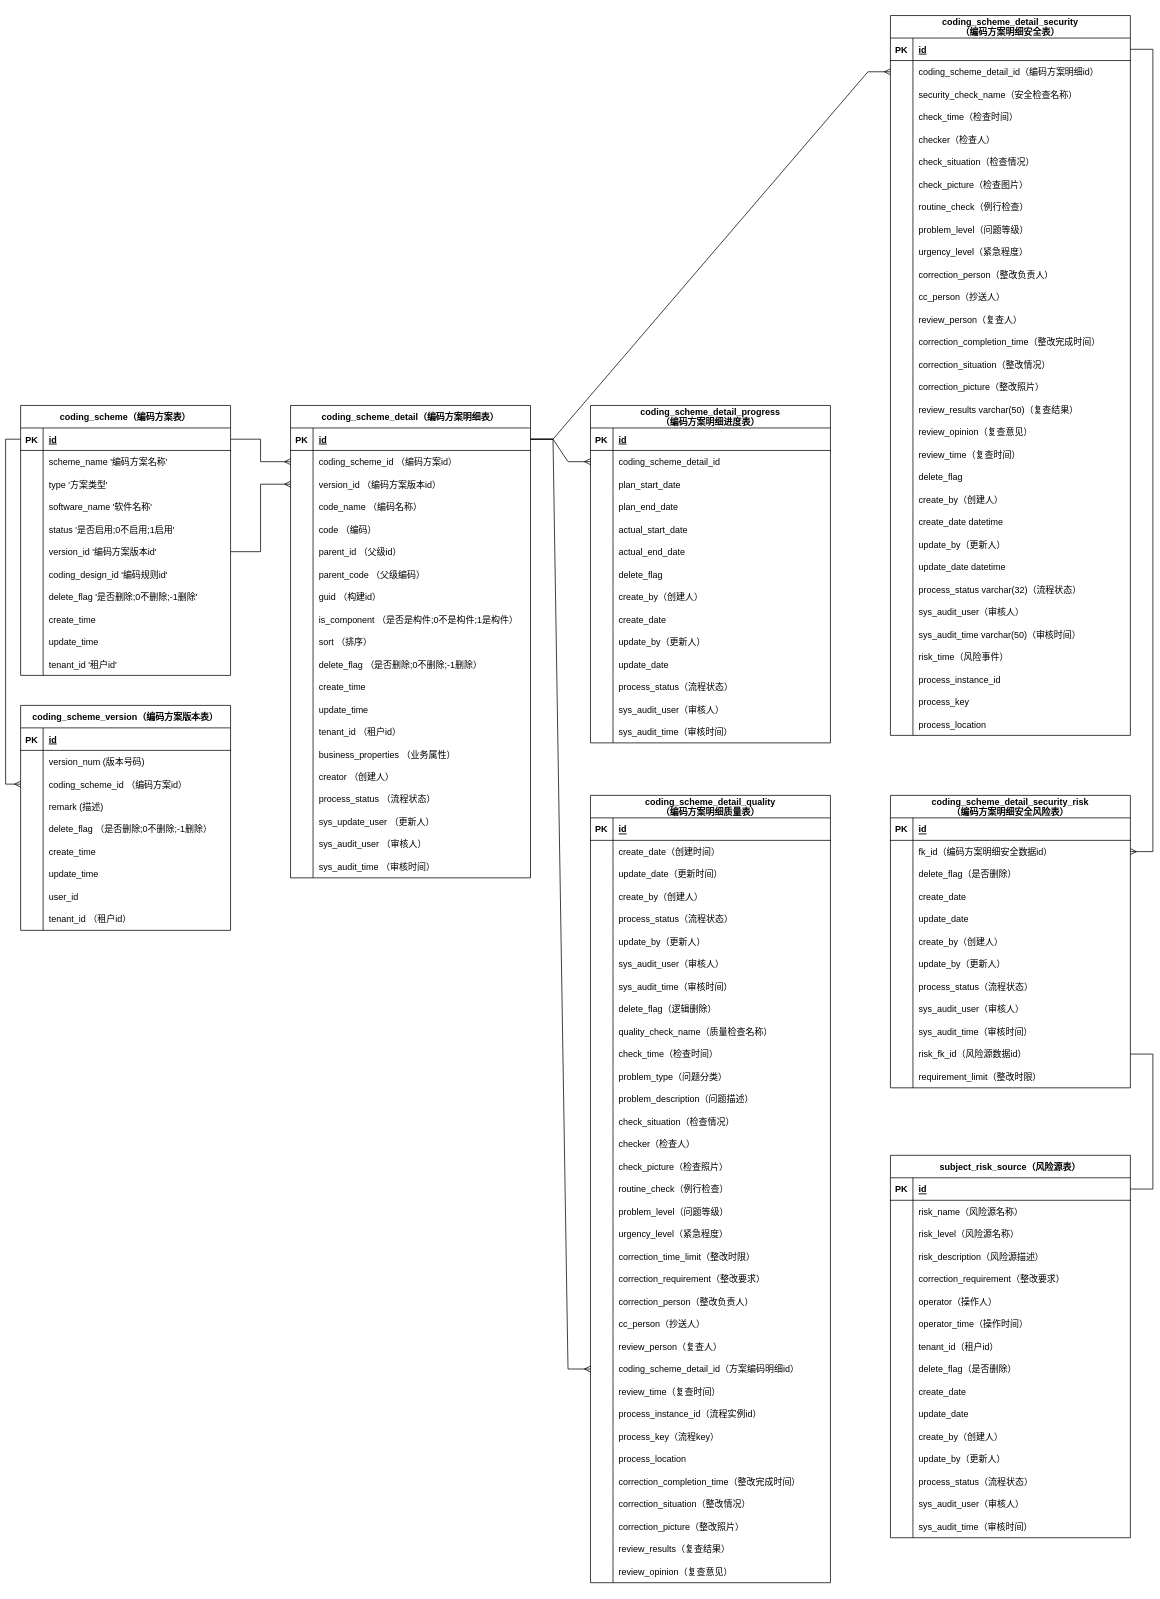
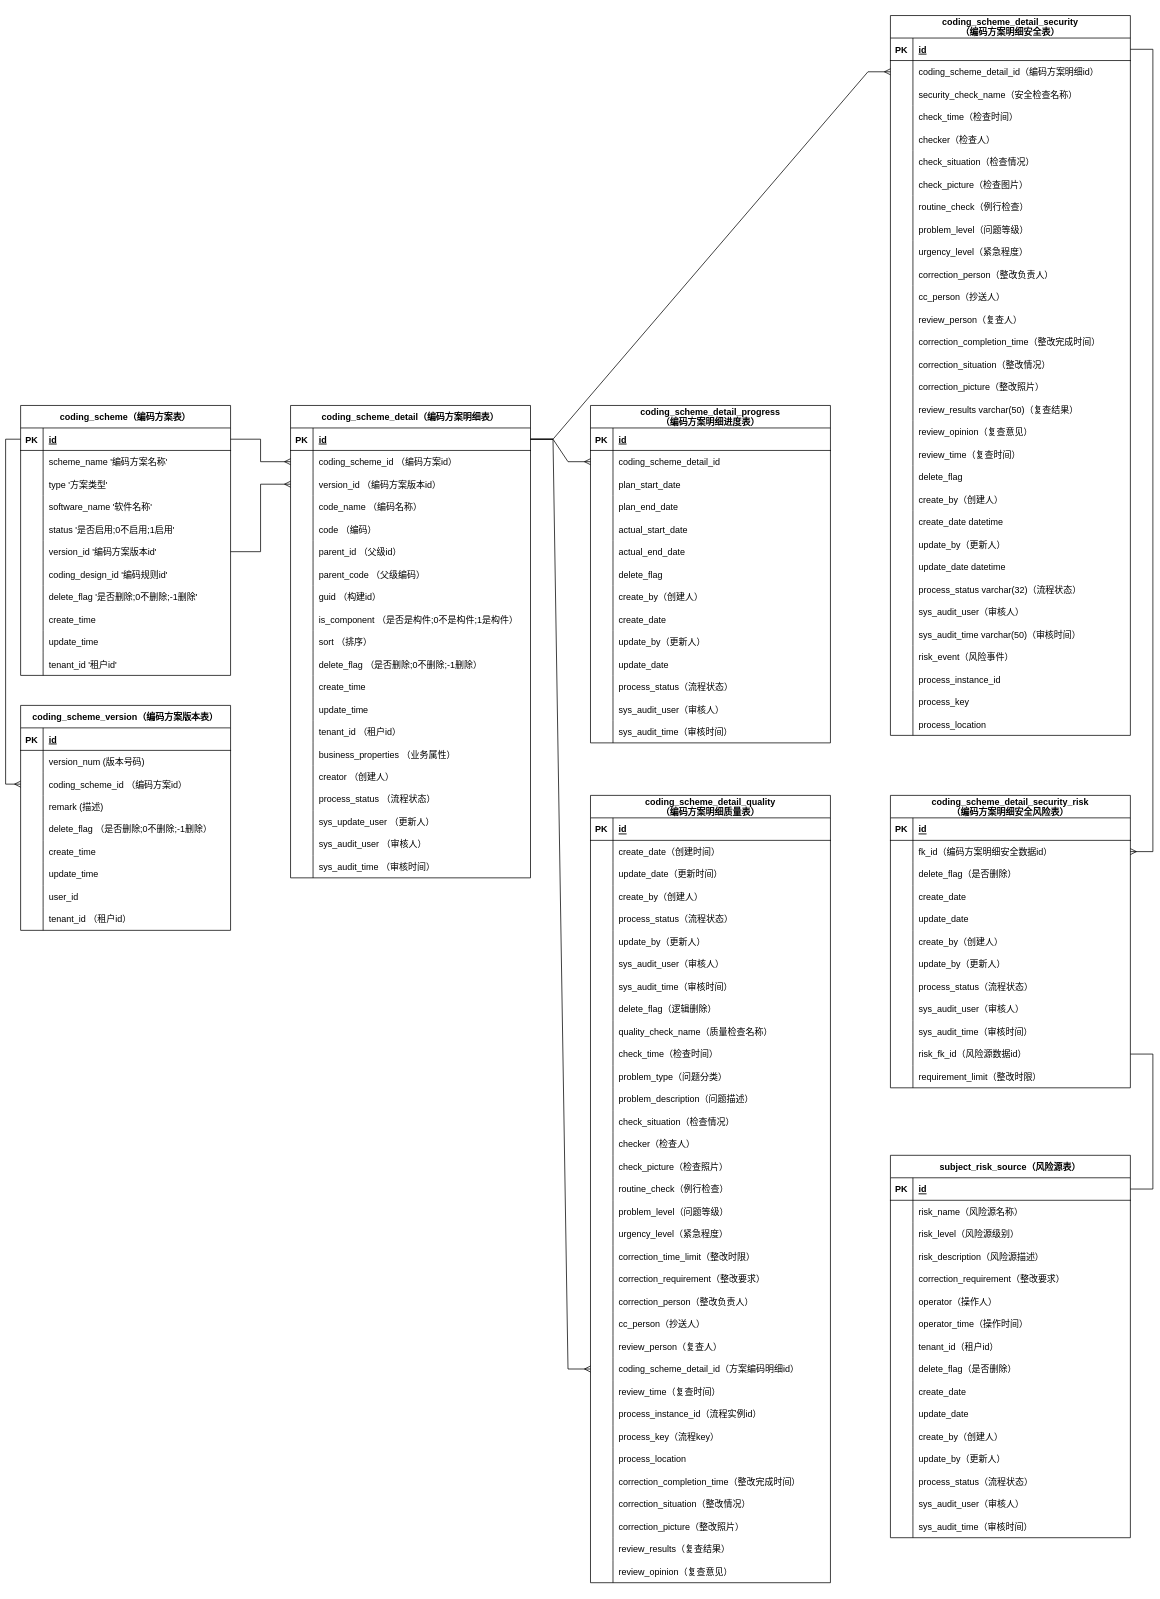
(966, 657) -> (970, 657)
(972, 1235) -> (972, 1235)
